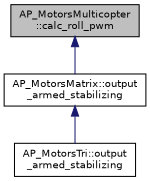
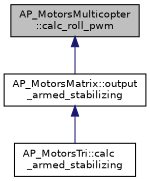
(75, 160) -> (75, 160)
